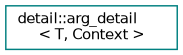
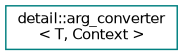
(92, 28) -> (92, 28)
